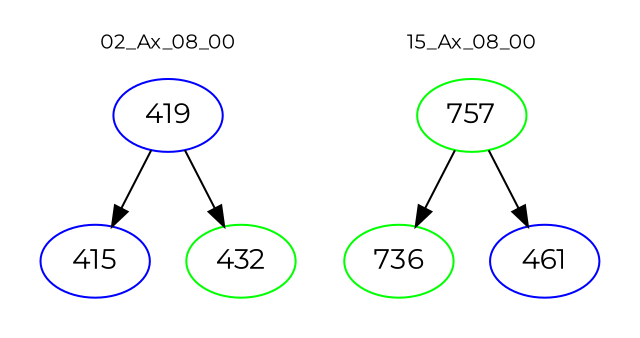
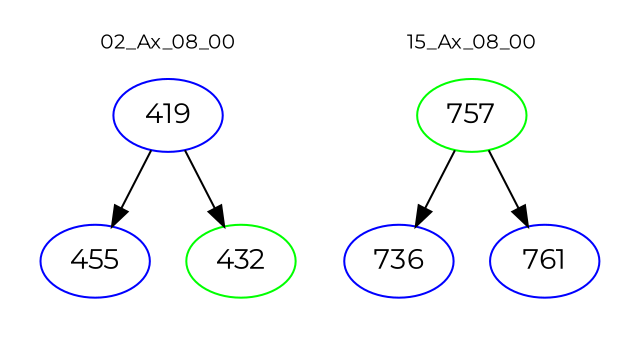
(95, 261) -> (95, 261)
(399, 261) -> (399, 261)
(545, 261) -> (545, 261)
